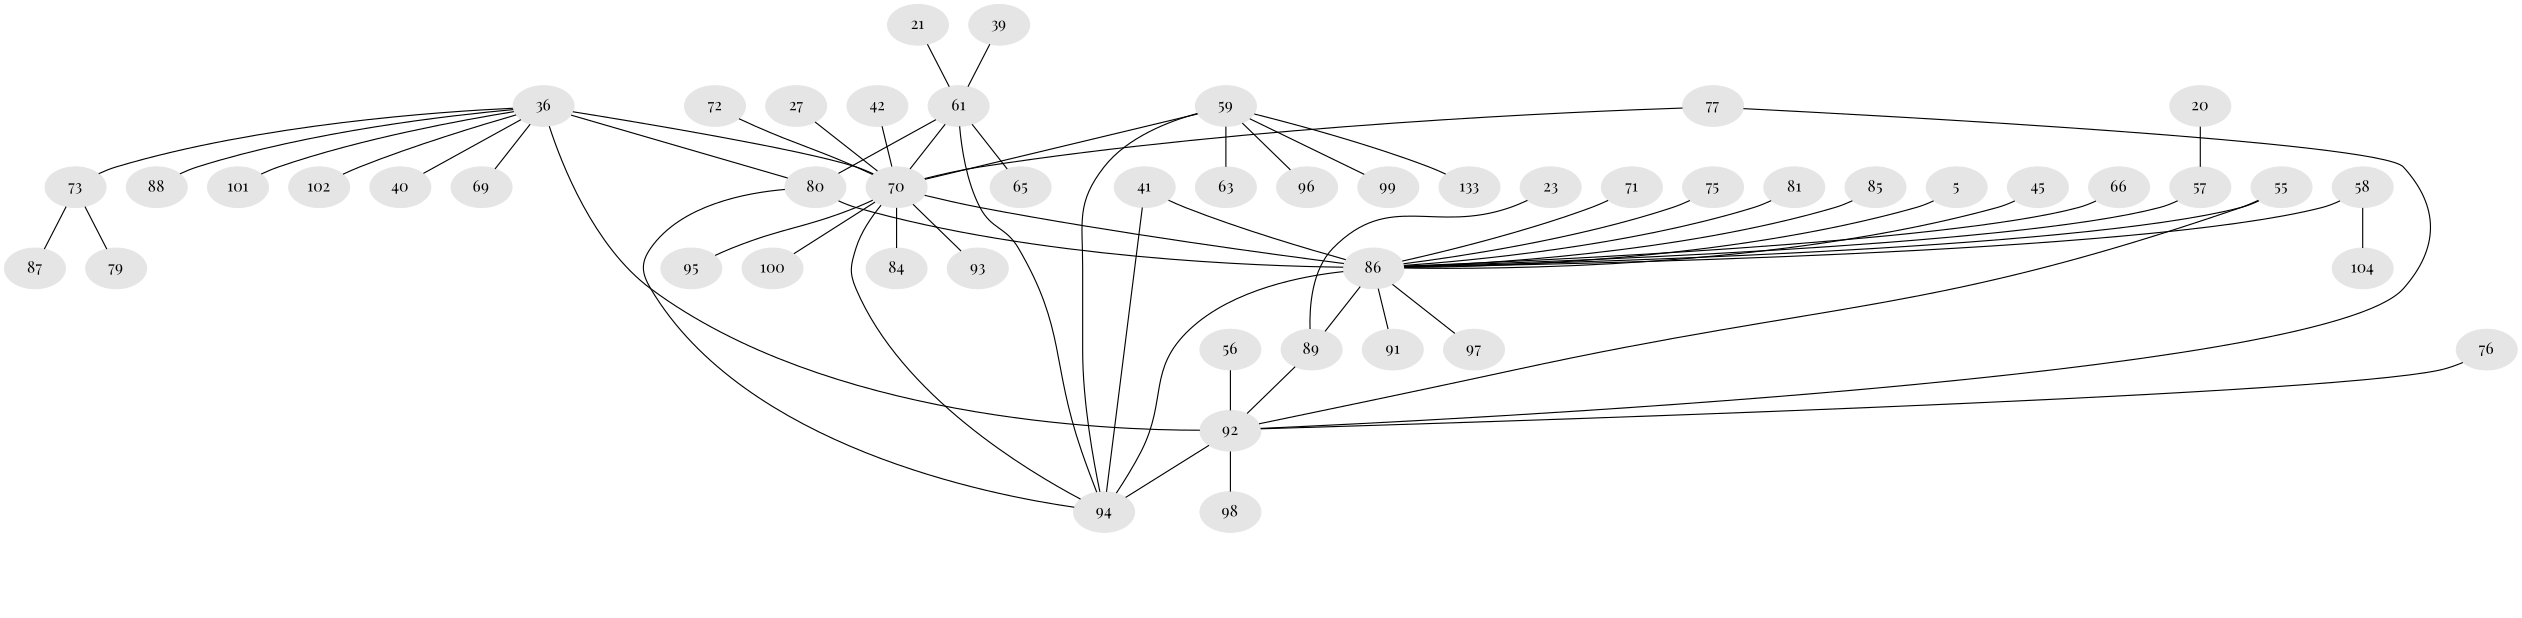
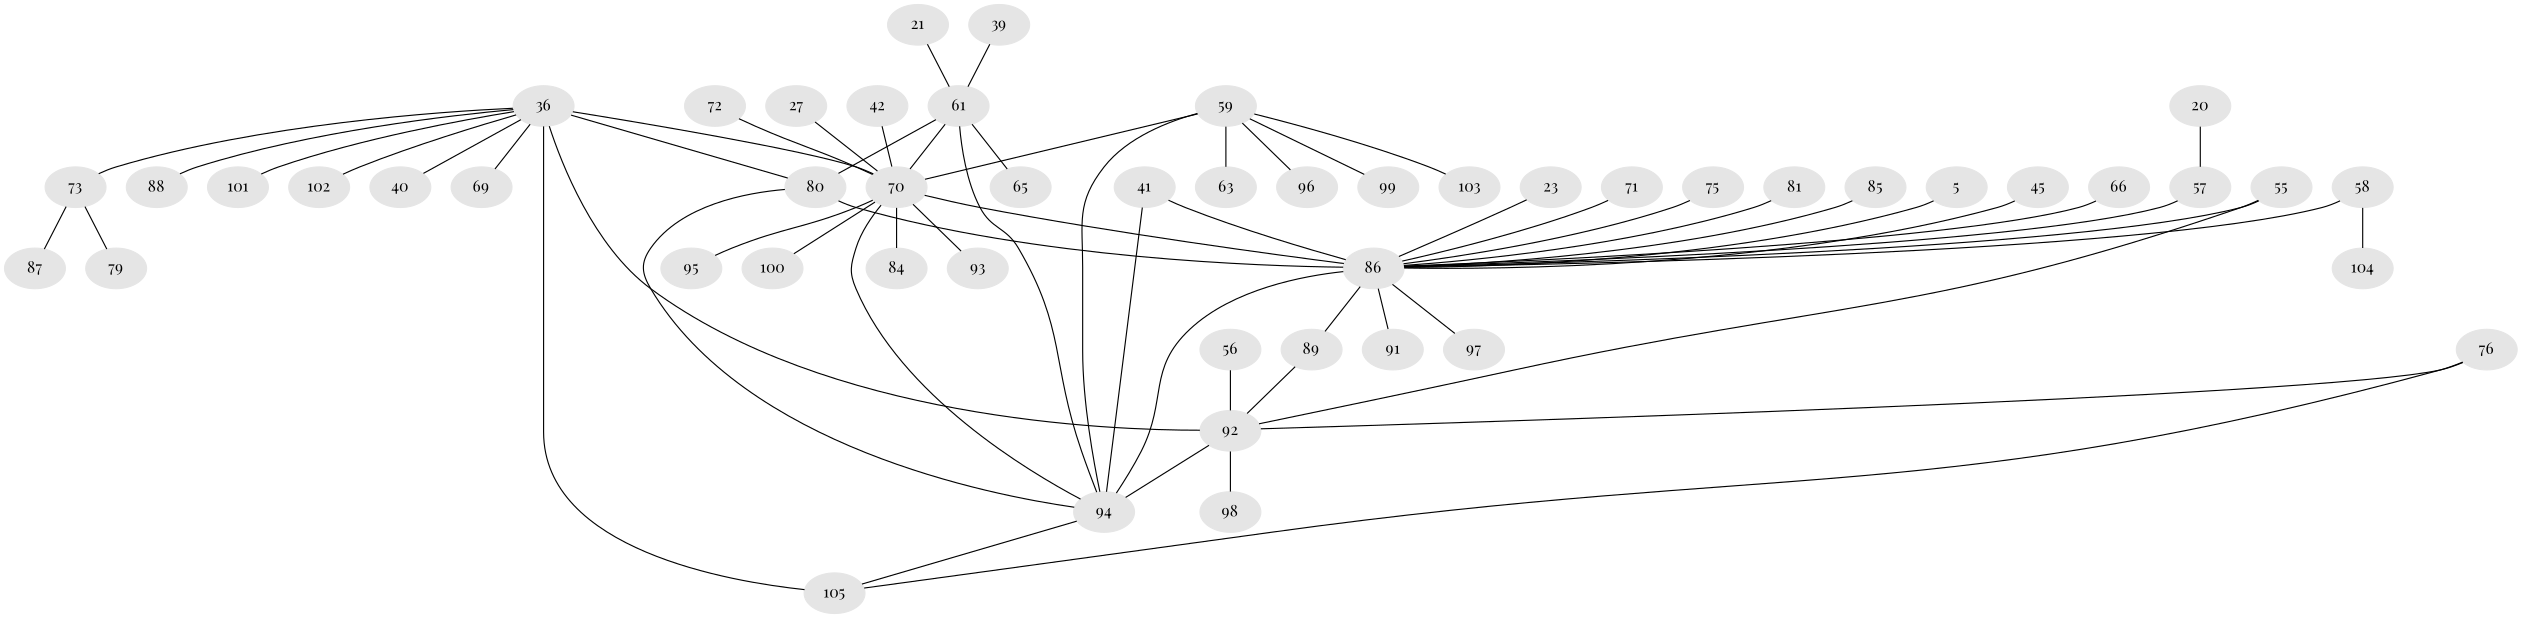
(1713, 106) -> none
(1469, 187) -> (1469, 187)
(1384, 219) -> (1463, 229)
none -> (835, 593)
